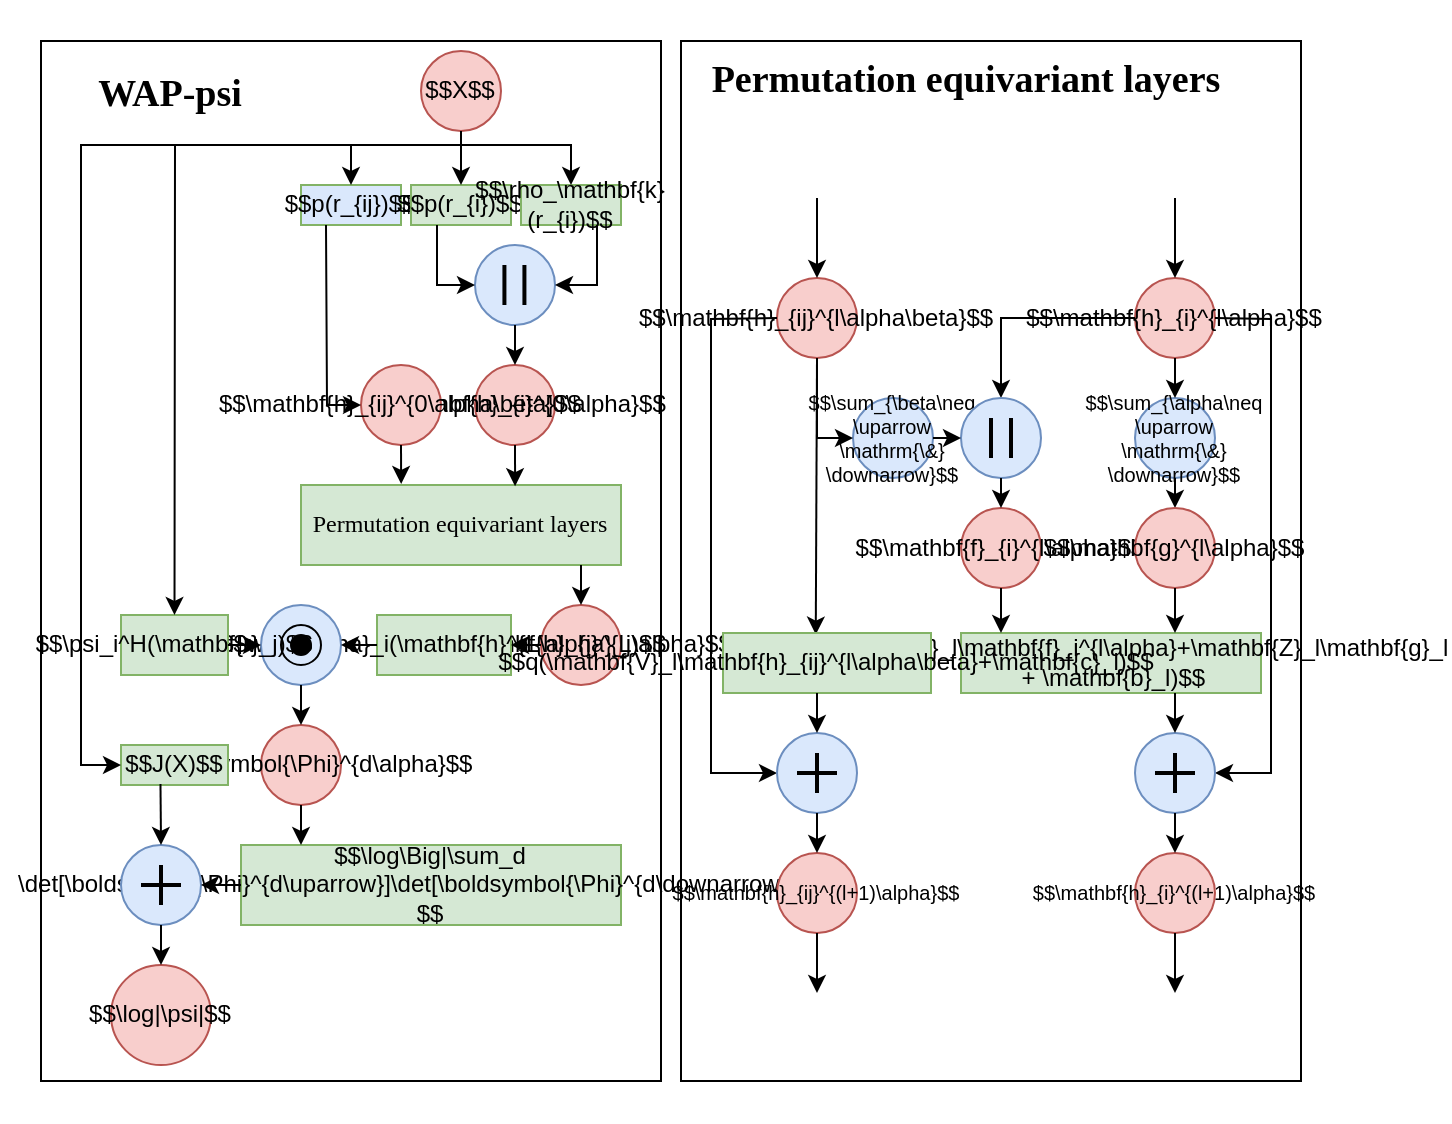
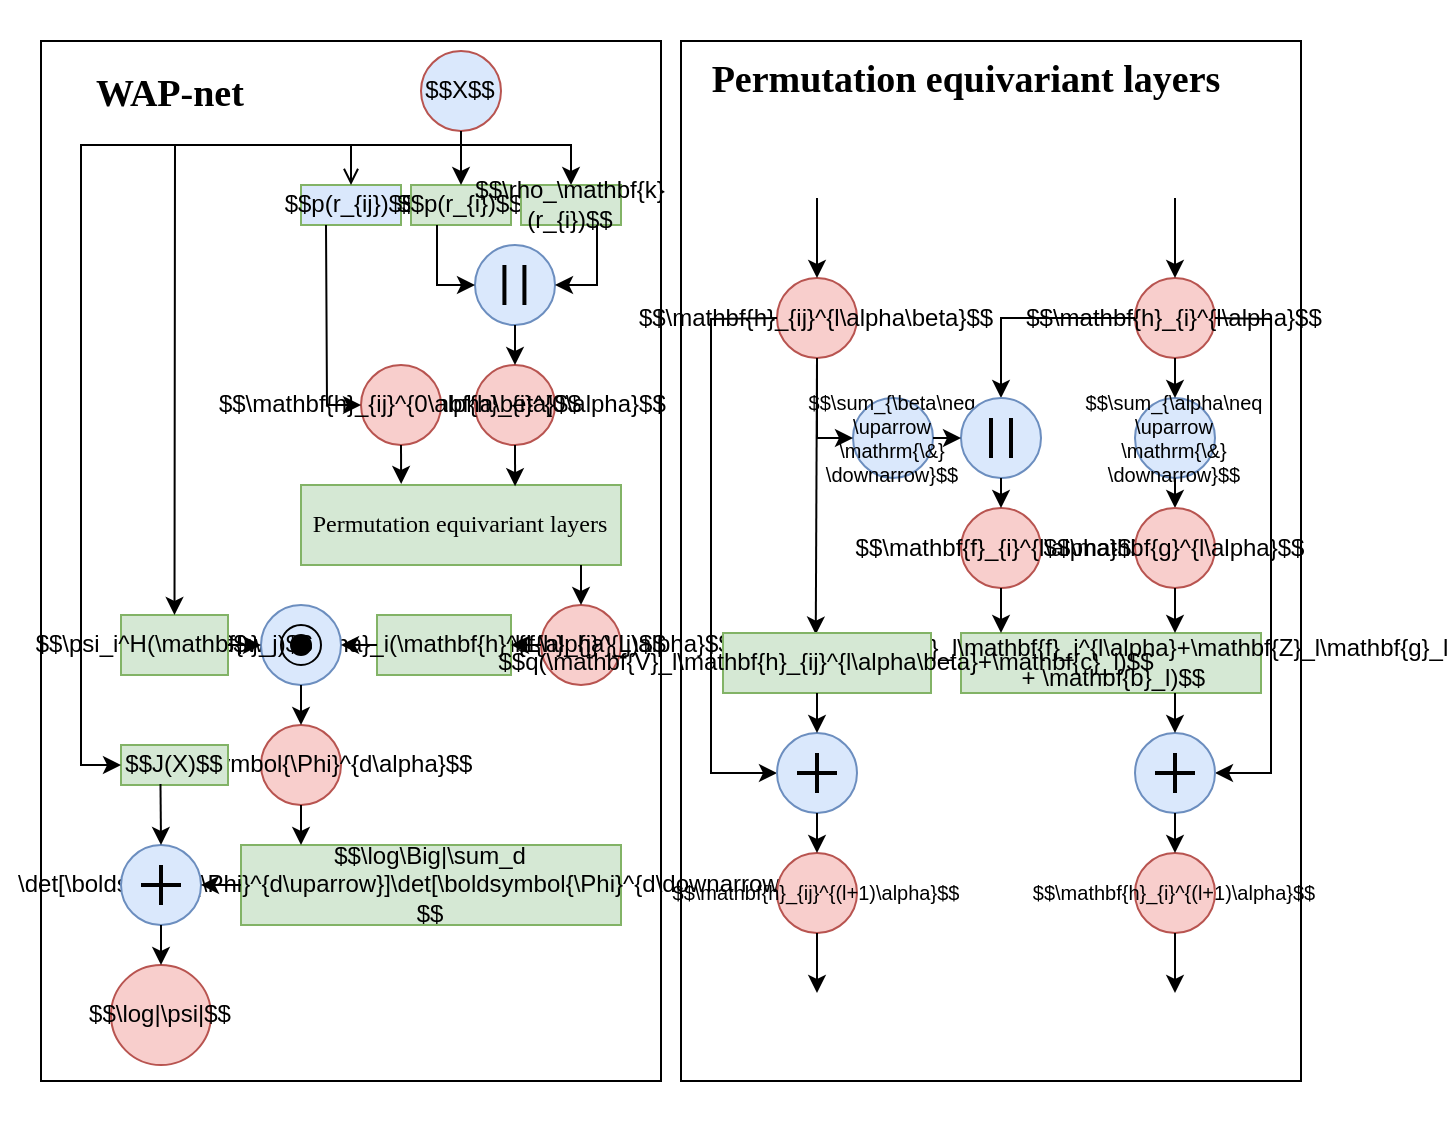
(461, 91) -> (461, 91)
(171, 95) -> (171, 95)
(351, 170) -> (351, 173)
